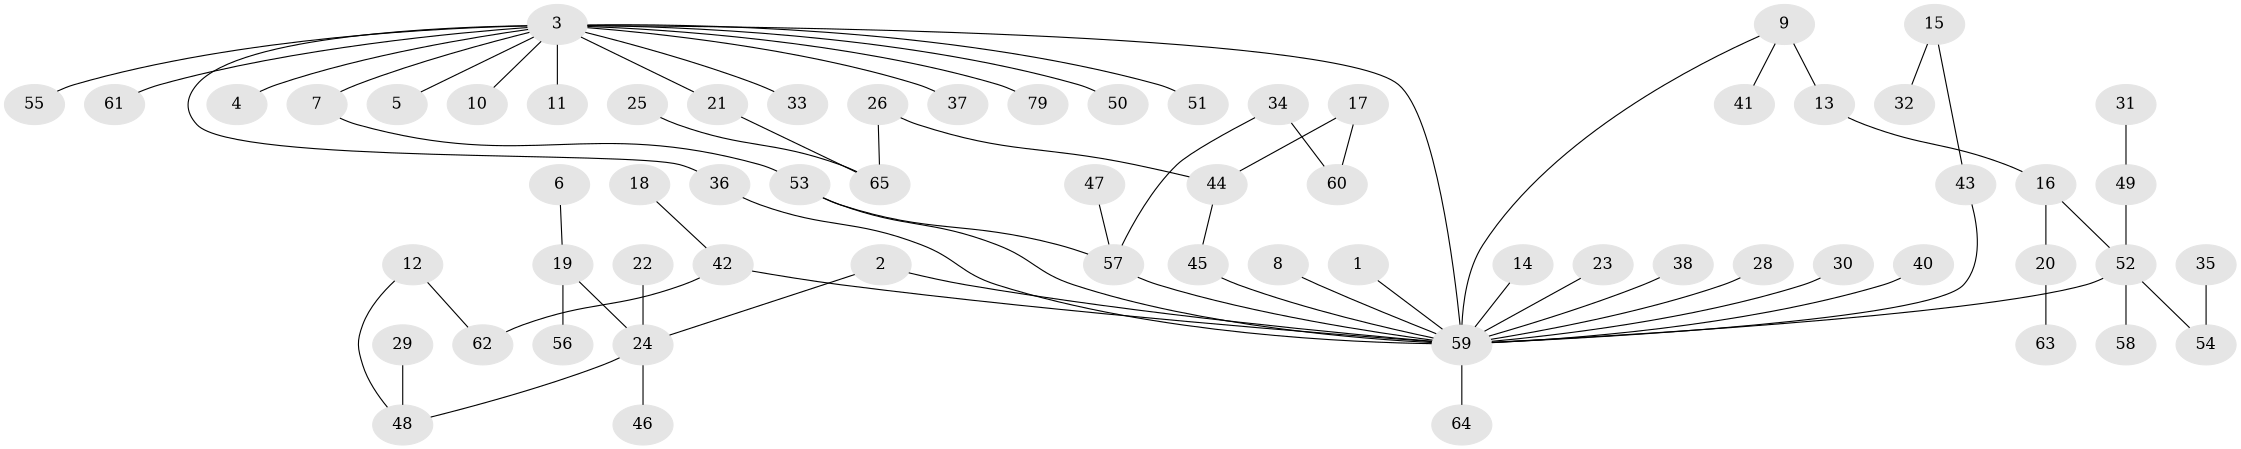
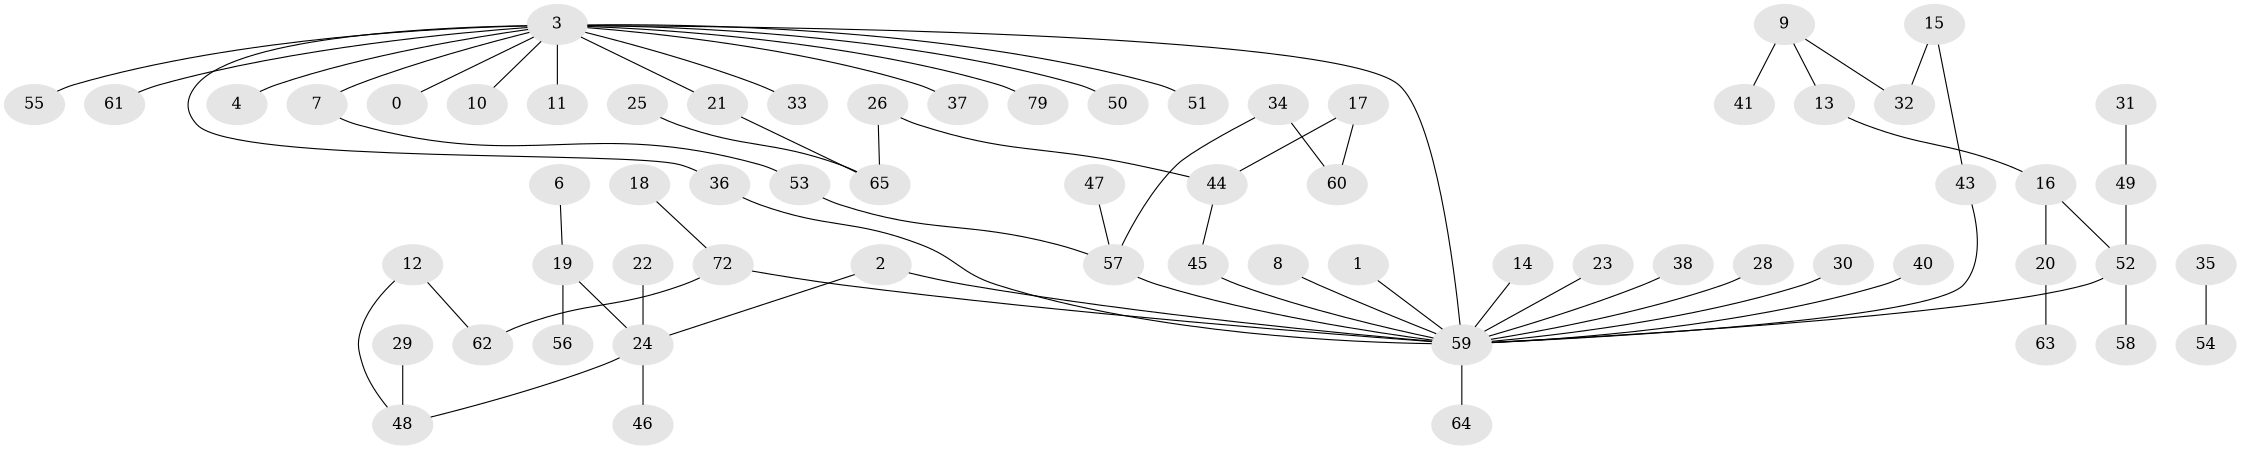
(397, 105) -> (397, 105)
(1574, 148) -> (1845, 65)
(723, 265) -> (723, 265)
(1120, 298) -> none
(2166, 305) -> none
